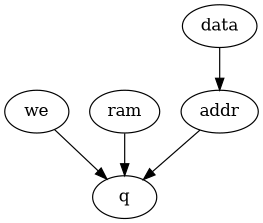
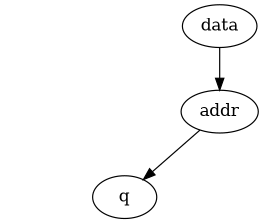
(37, 112) -> none
(125, 112) -> none
